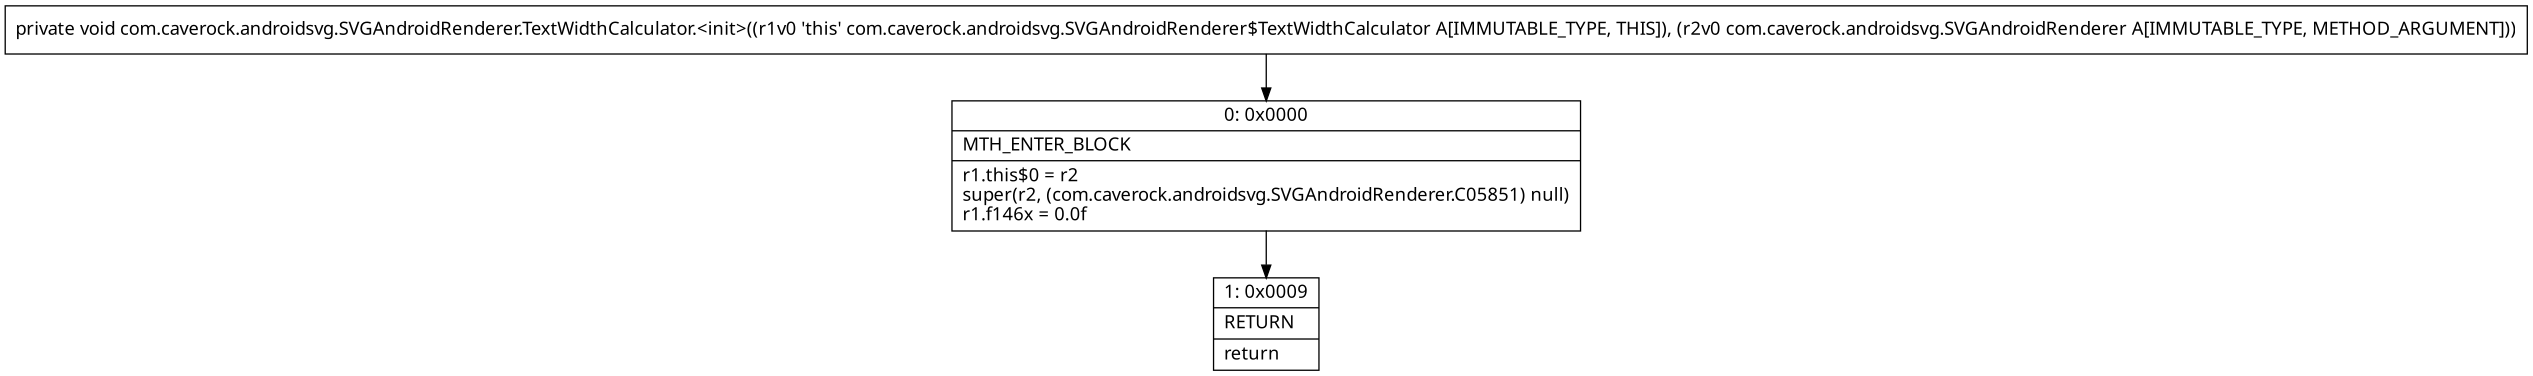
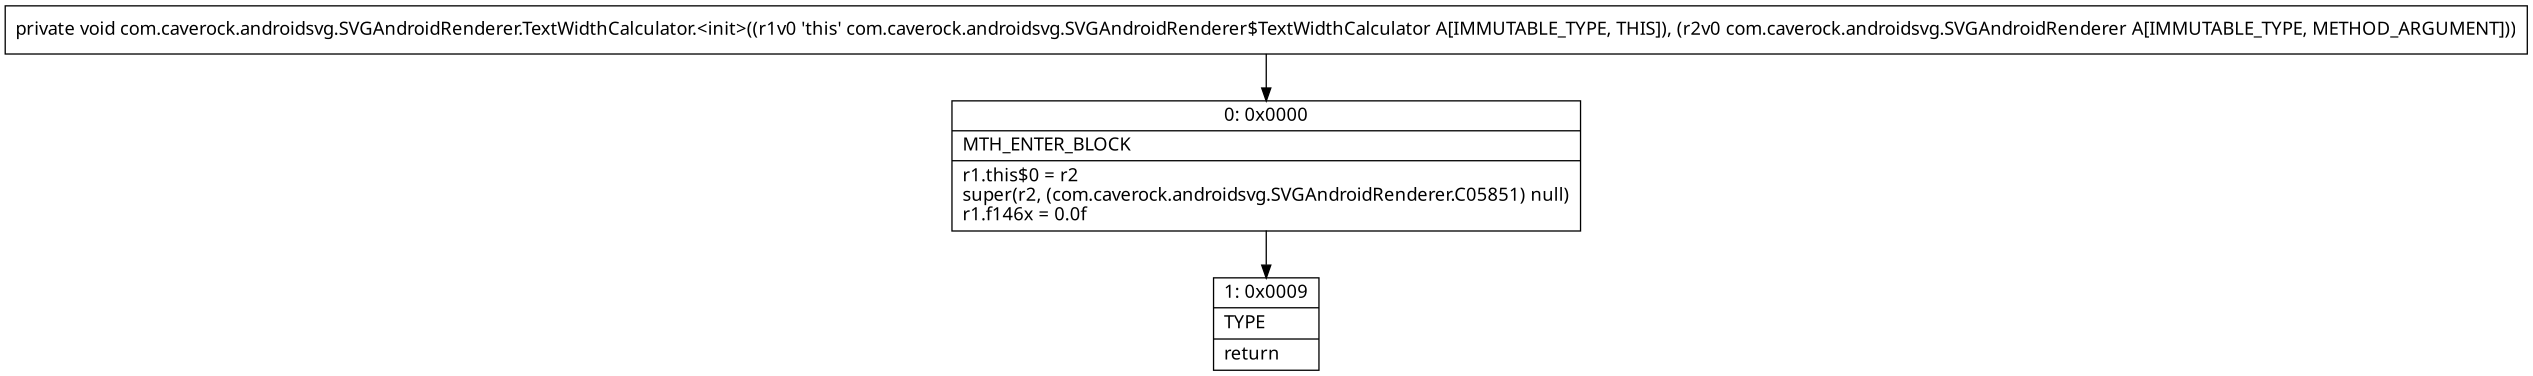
(1260, 323) -> (1245, 323)
